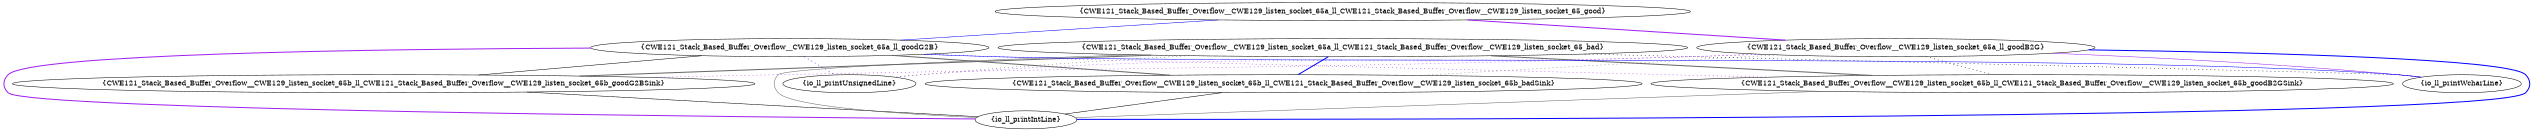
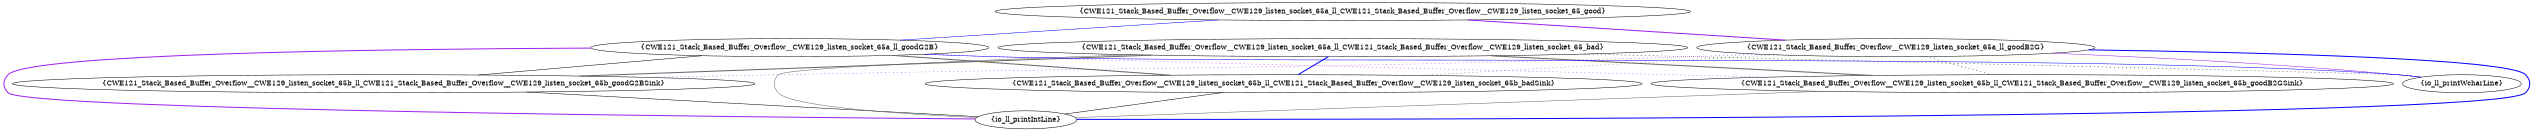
(849, 84) -> none
